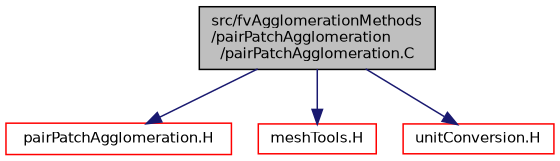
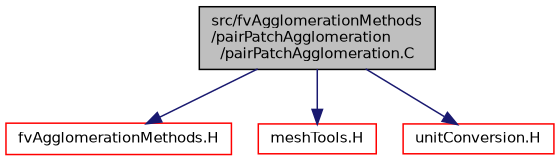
(119, 139) -> (119, 139)
